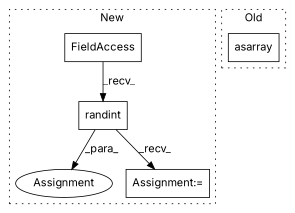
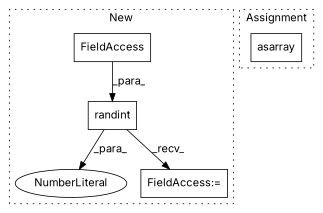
(254, 18) -> (277, 18)
(119, 82) -> (129, 82)
(64, 183) -> (71, 183)
(168, 183) -> (184, 183)
